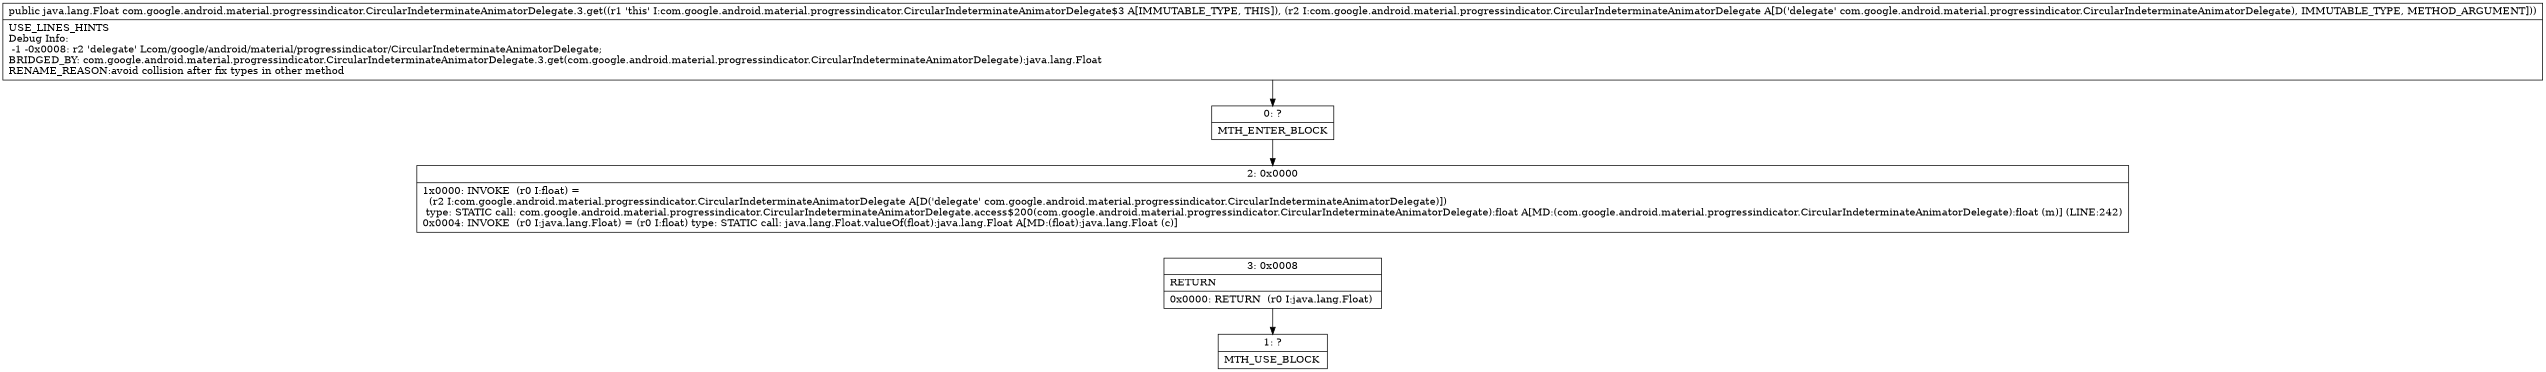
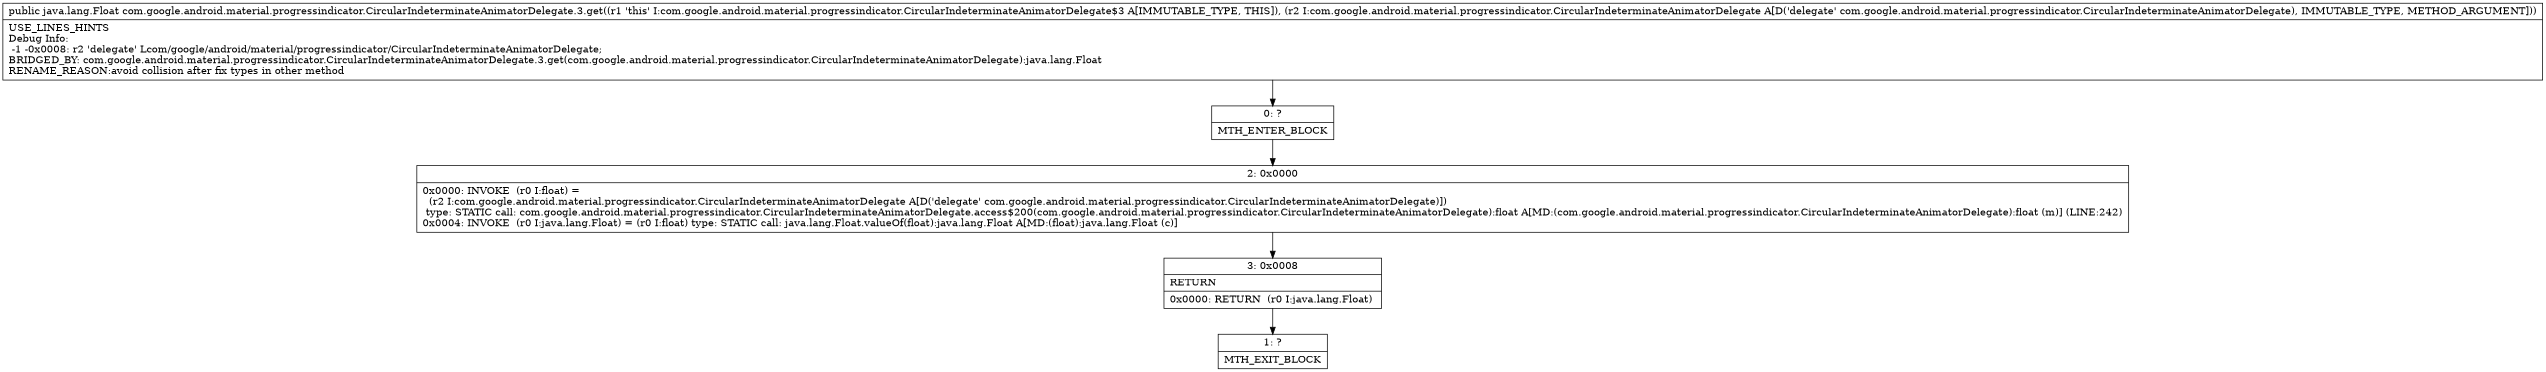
(503, 191) -> (503, 191)
none -> (1273, 242)
(1272, 360) -> (1273, 360)
